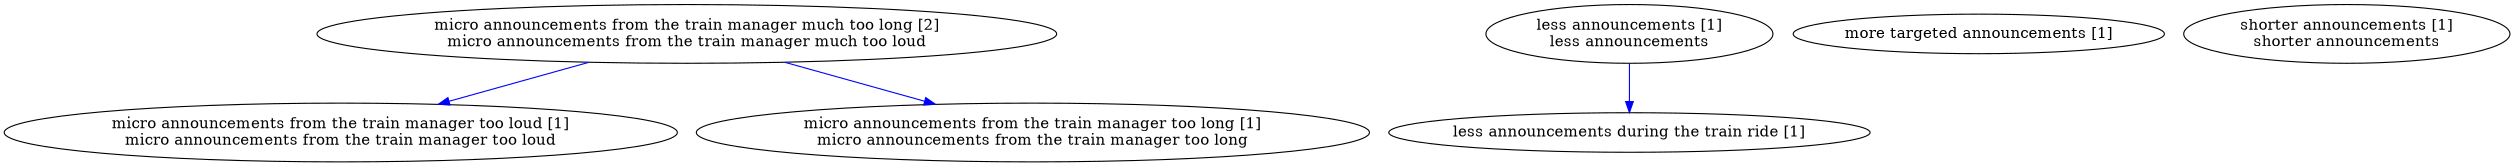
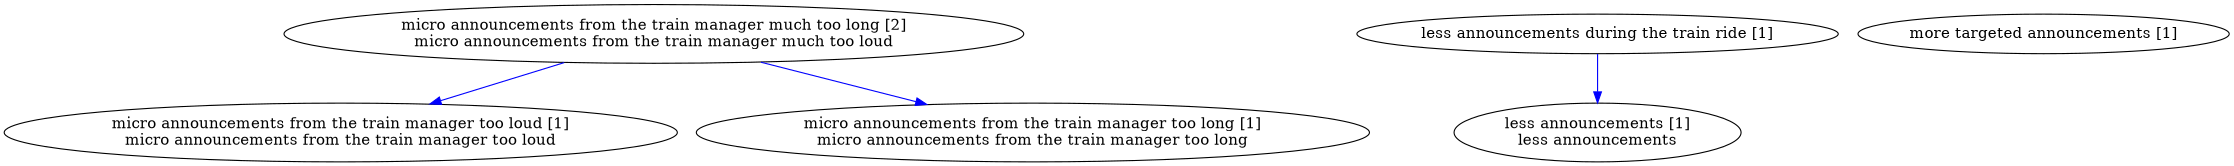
(2347, 34) -> none
(1629, 83) -> (1598, 73)
